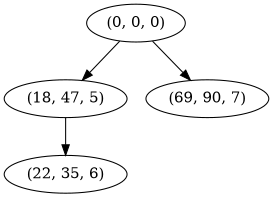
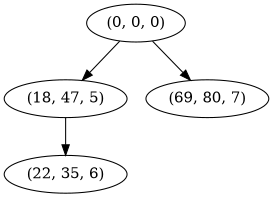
(207, 99) -> (207, 99)
